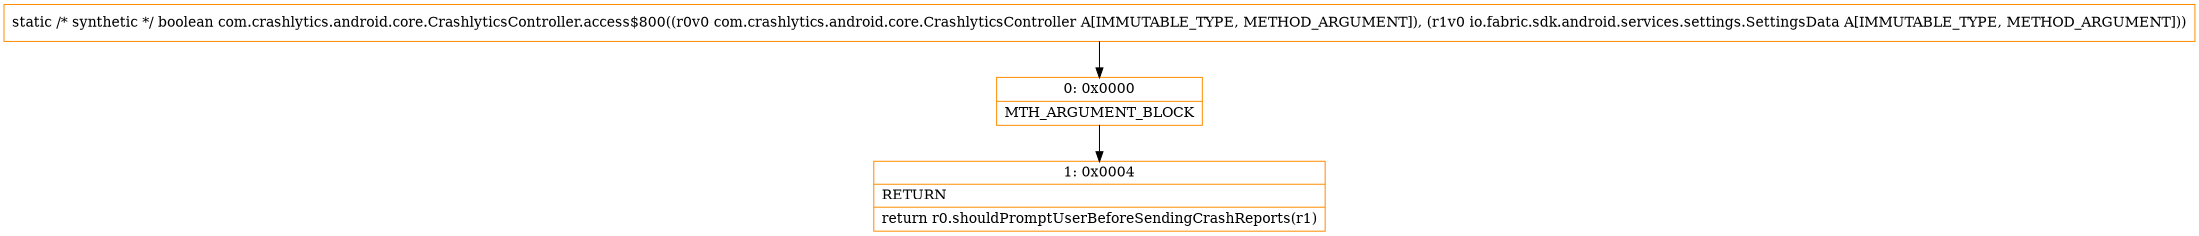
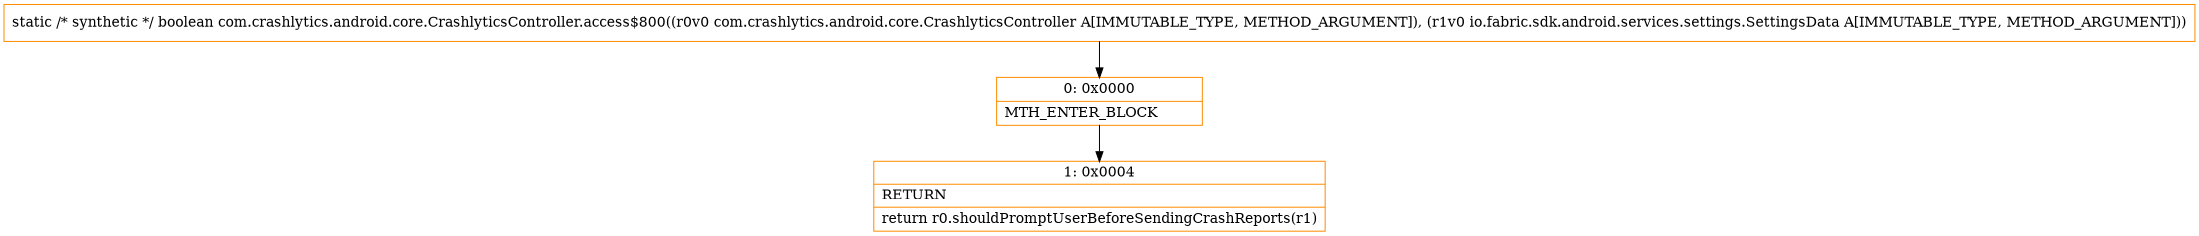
(1099, 113) -> (1081, 113)
